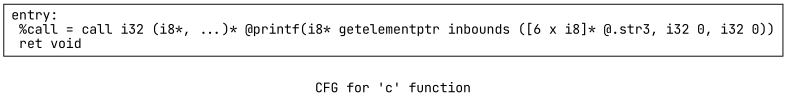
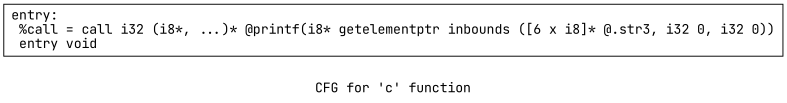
(47, 44) -> (54, 44)
